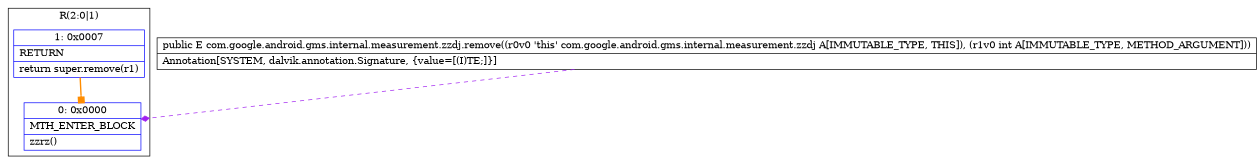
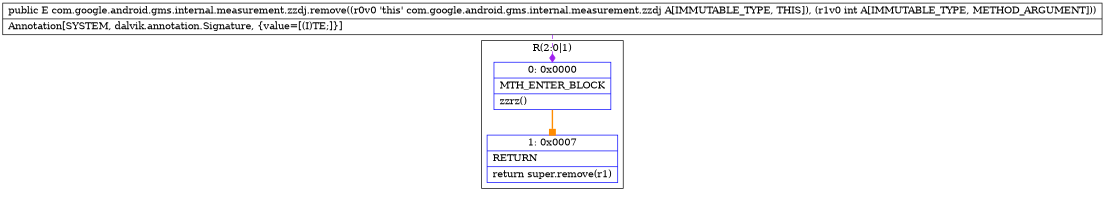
(81, 87) -> (552, 119)
